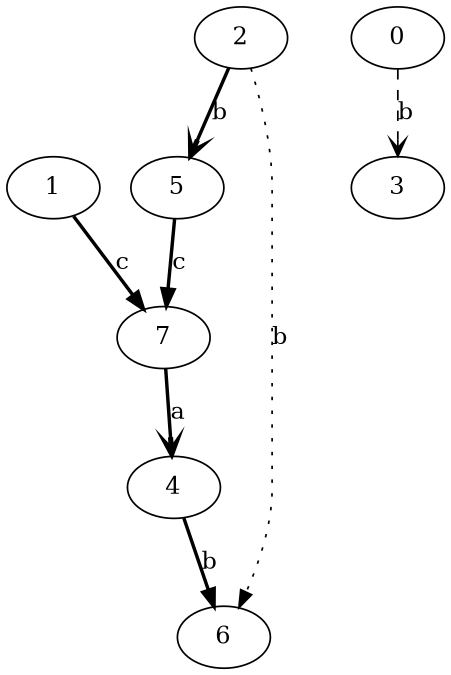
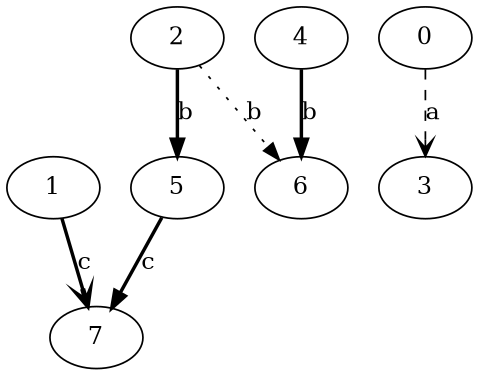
(213, 104) -> (177, 104)
(406, 113) -> (433, 113)
(103, 256) -> (72, 254)
(168, 404) -> none
